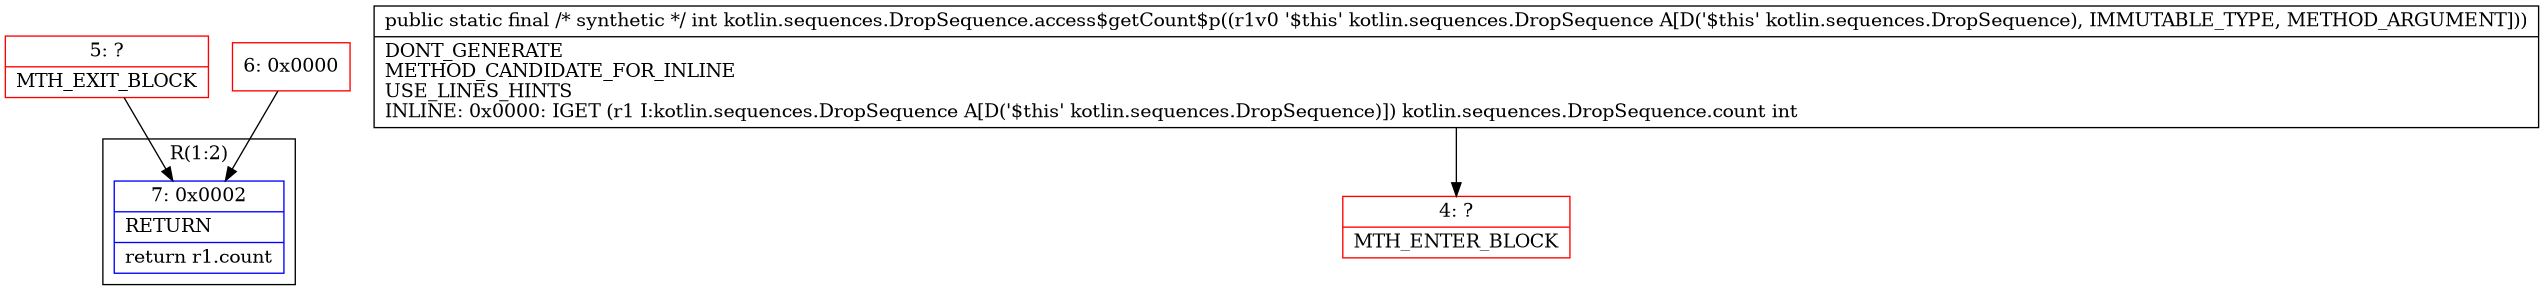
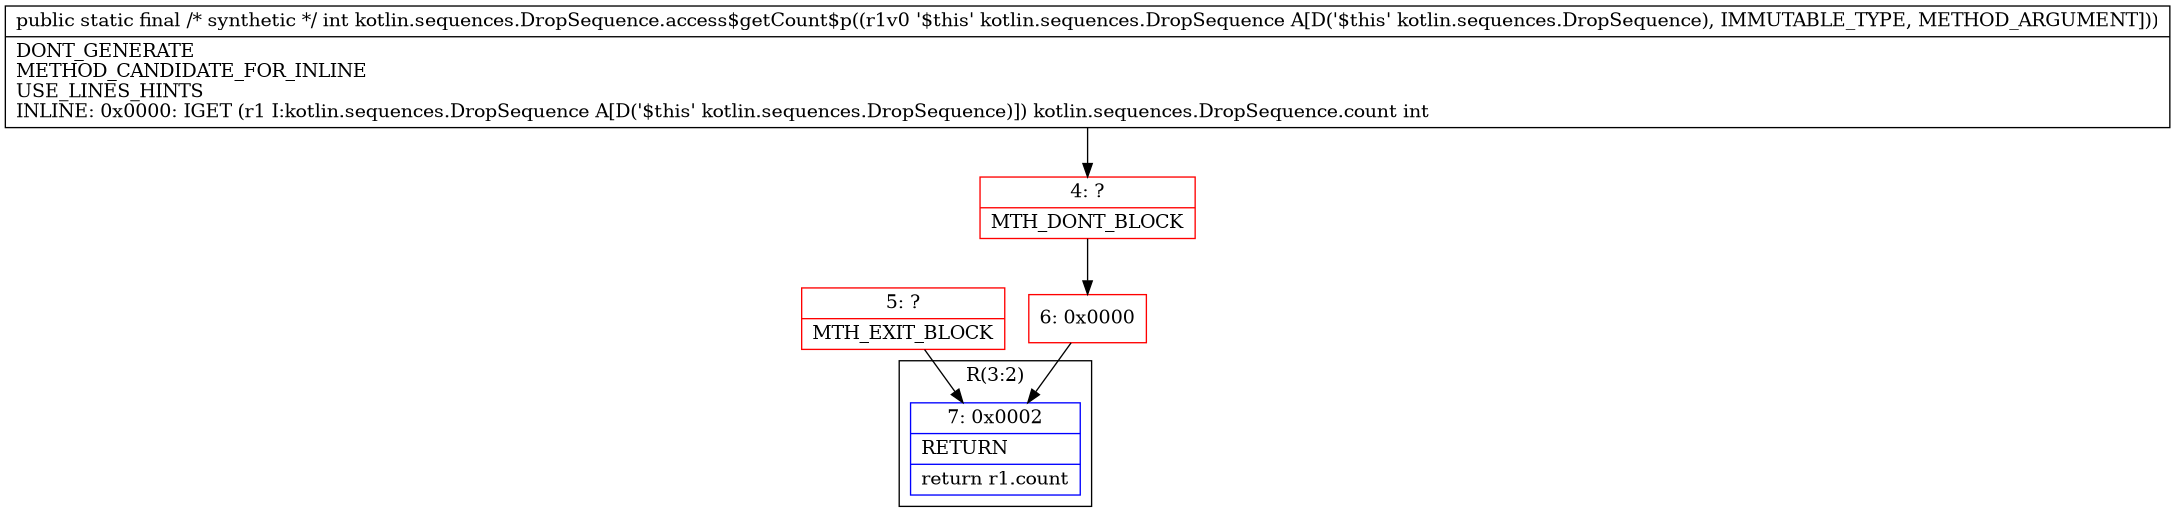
(199, 154) -> (995, 376)
(1456, 242) -> (1088, 222)
none -> (1088, 260)
